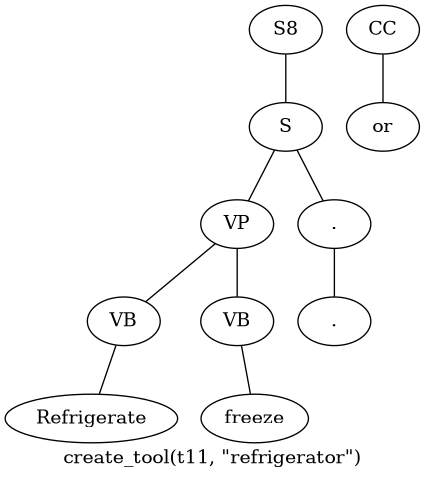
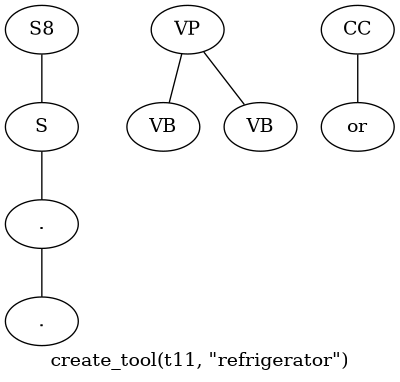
(261, 176) -> none
(91, 418) -> none
(255, 418) -> none
